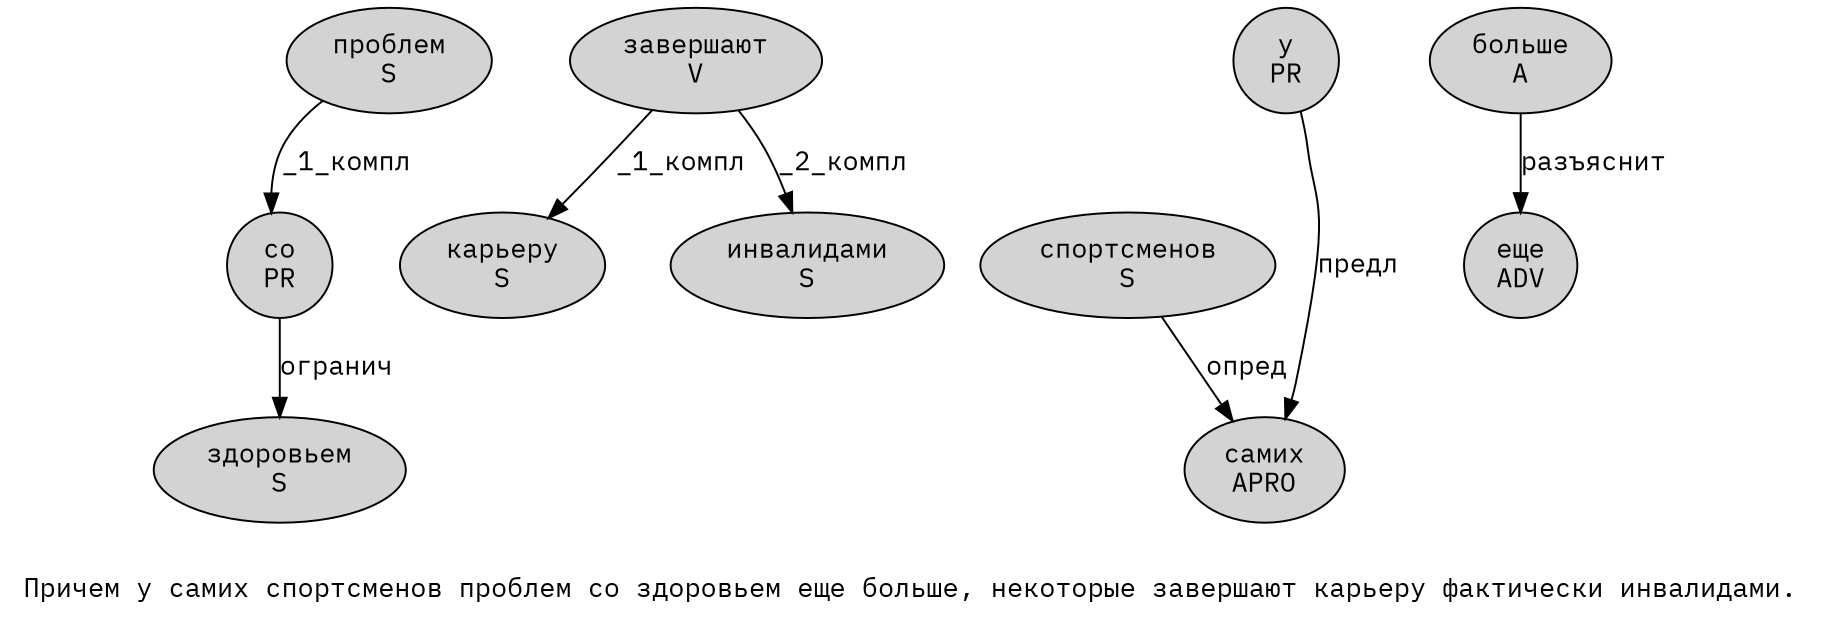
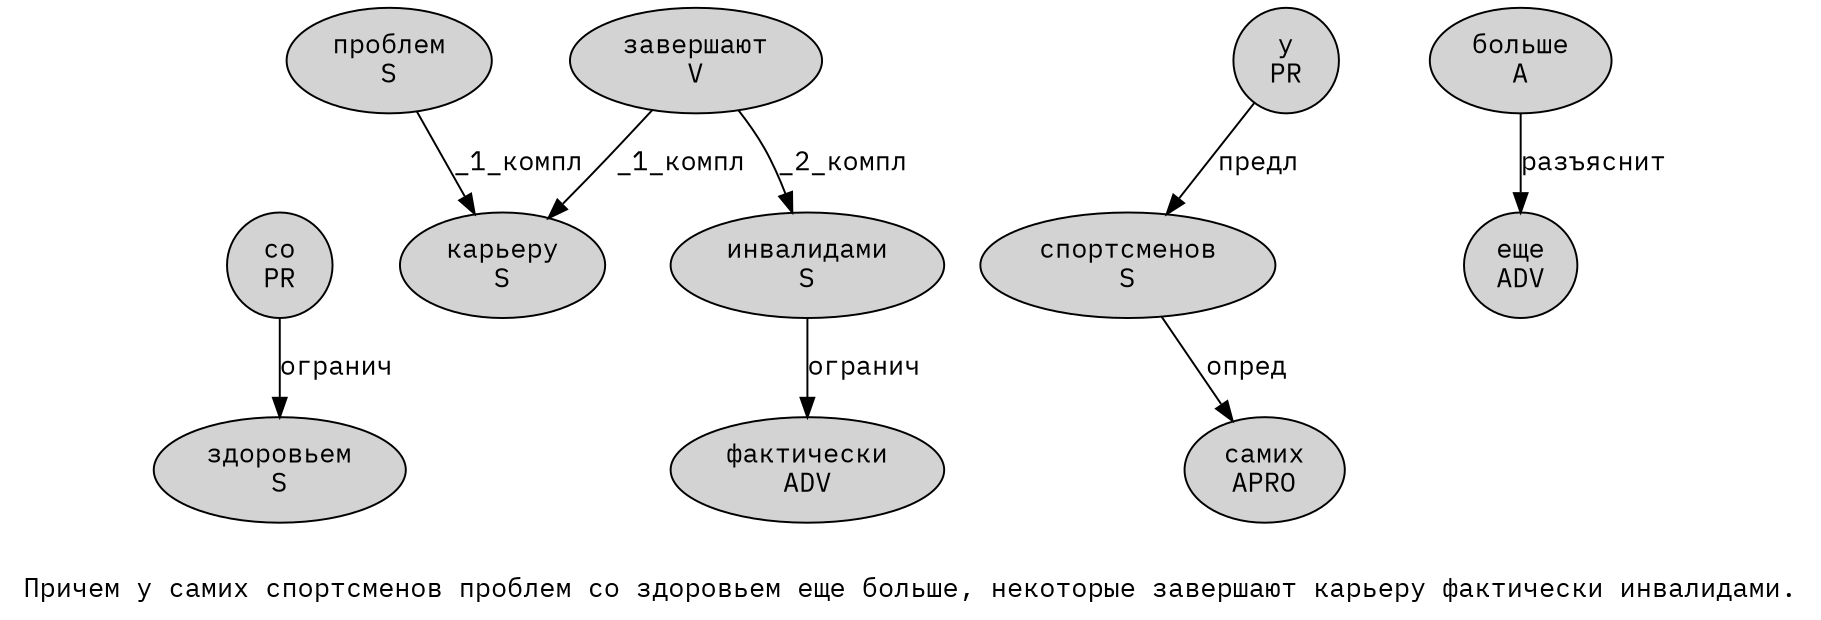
(286, 141) -> (441, 154)
(1317, 256) -> (1217, 151)
none -> (807, 470)
